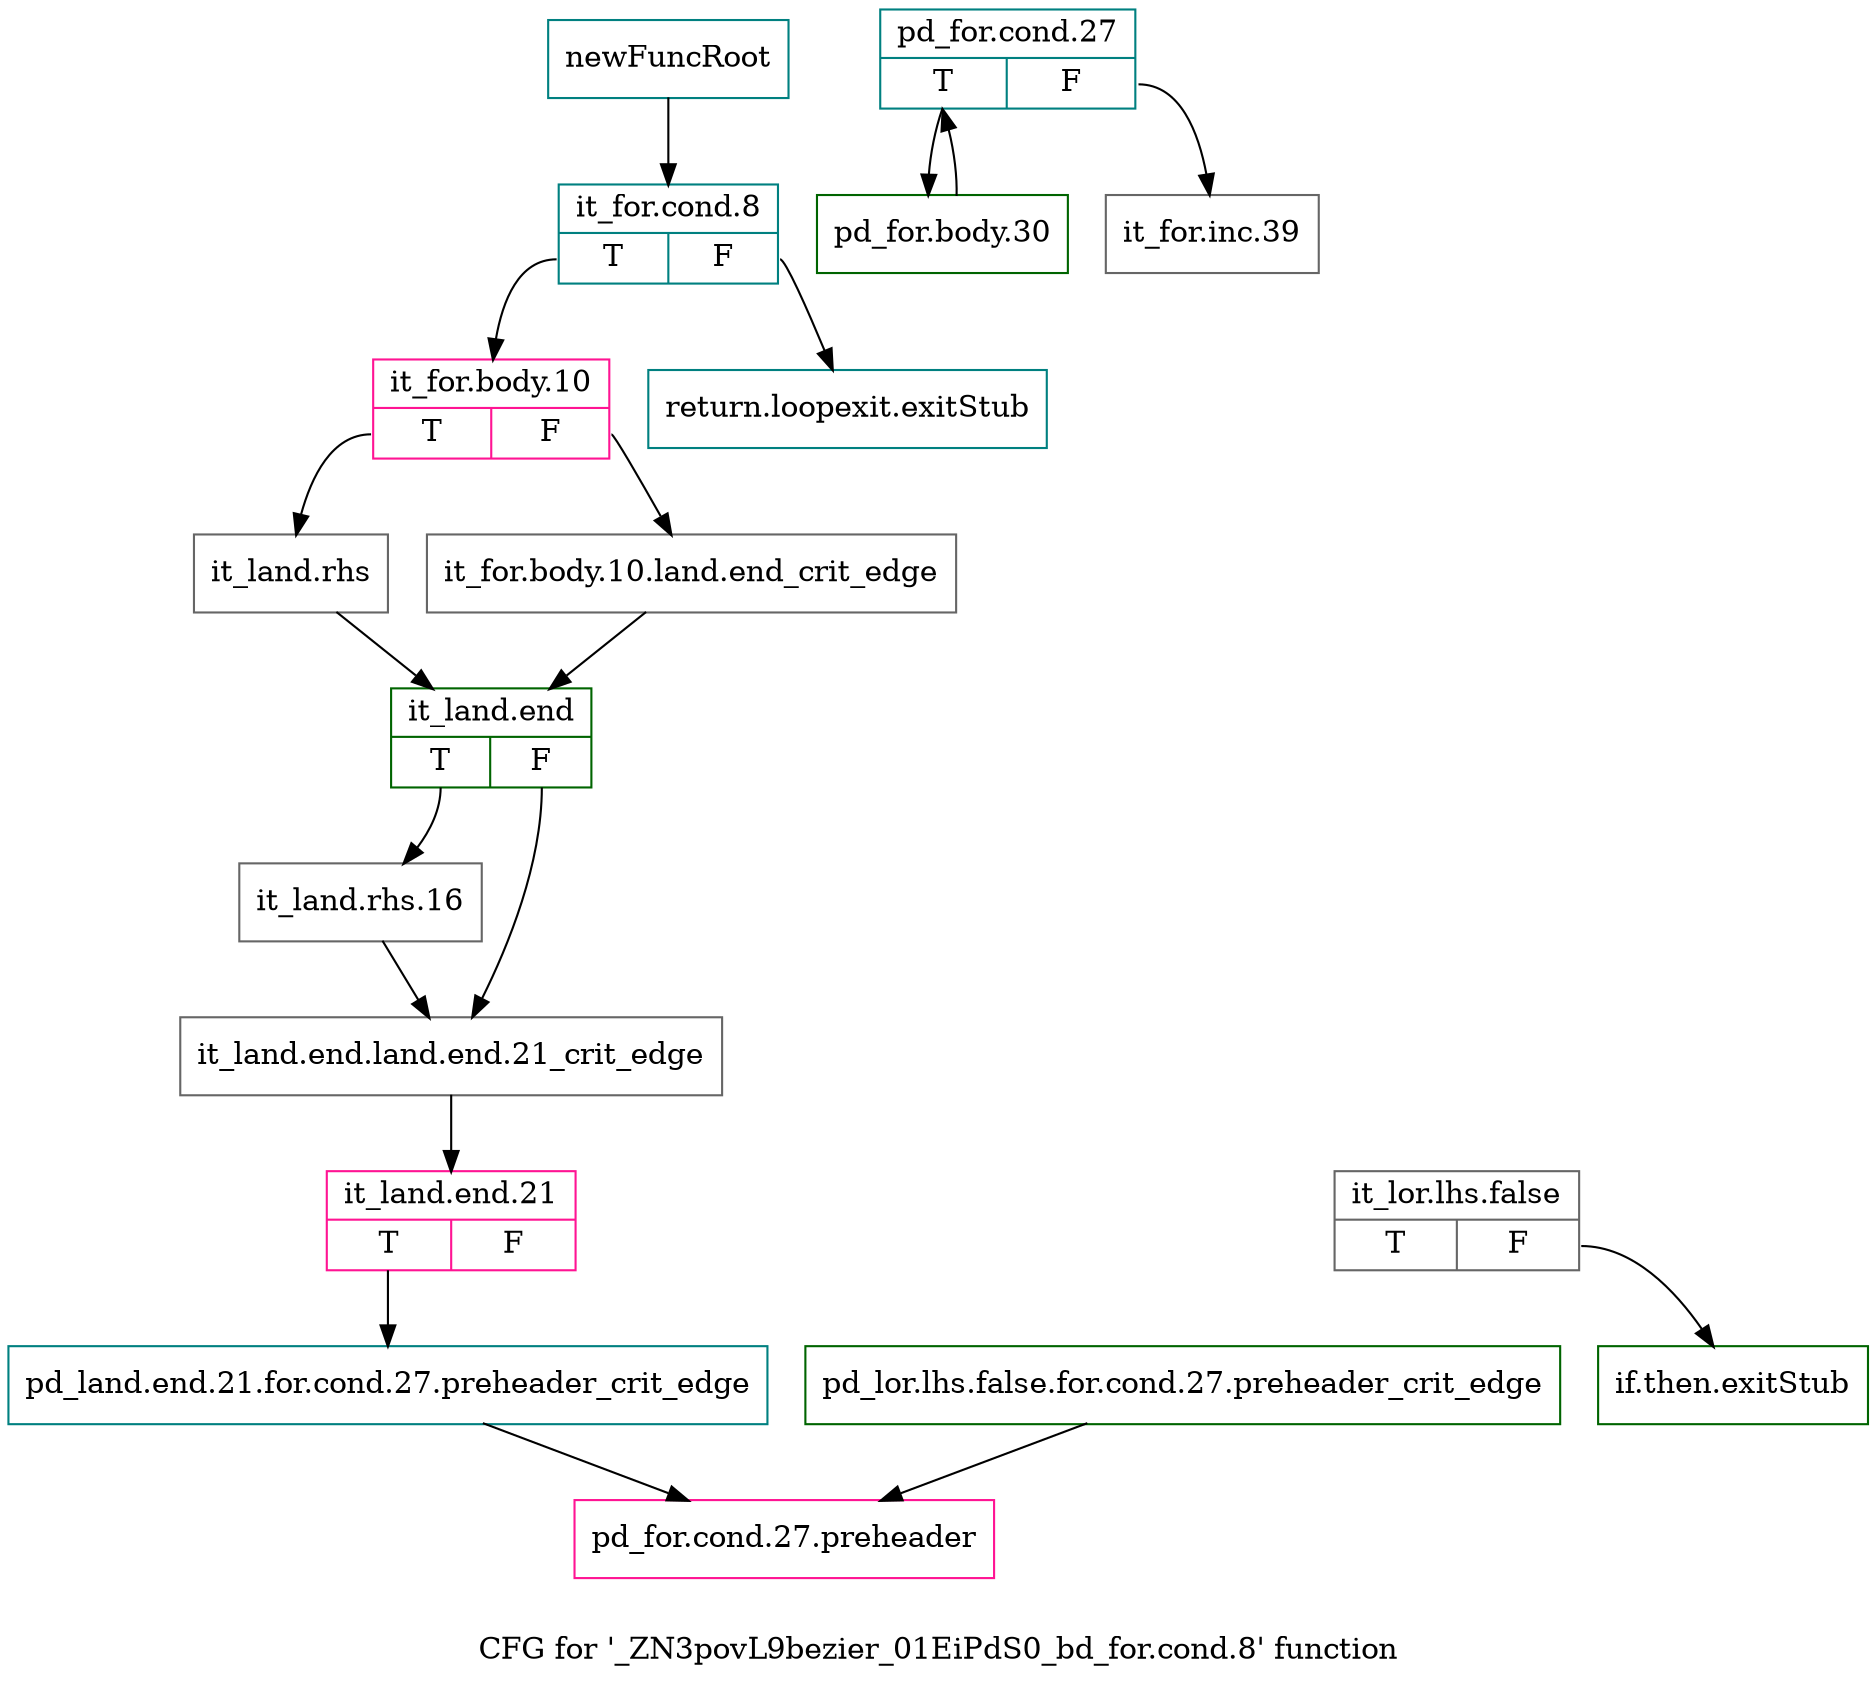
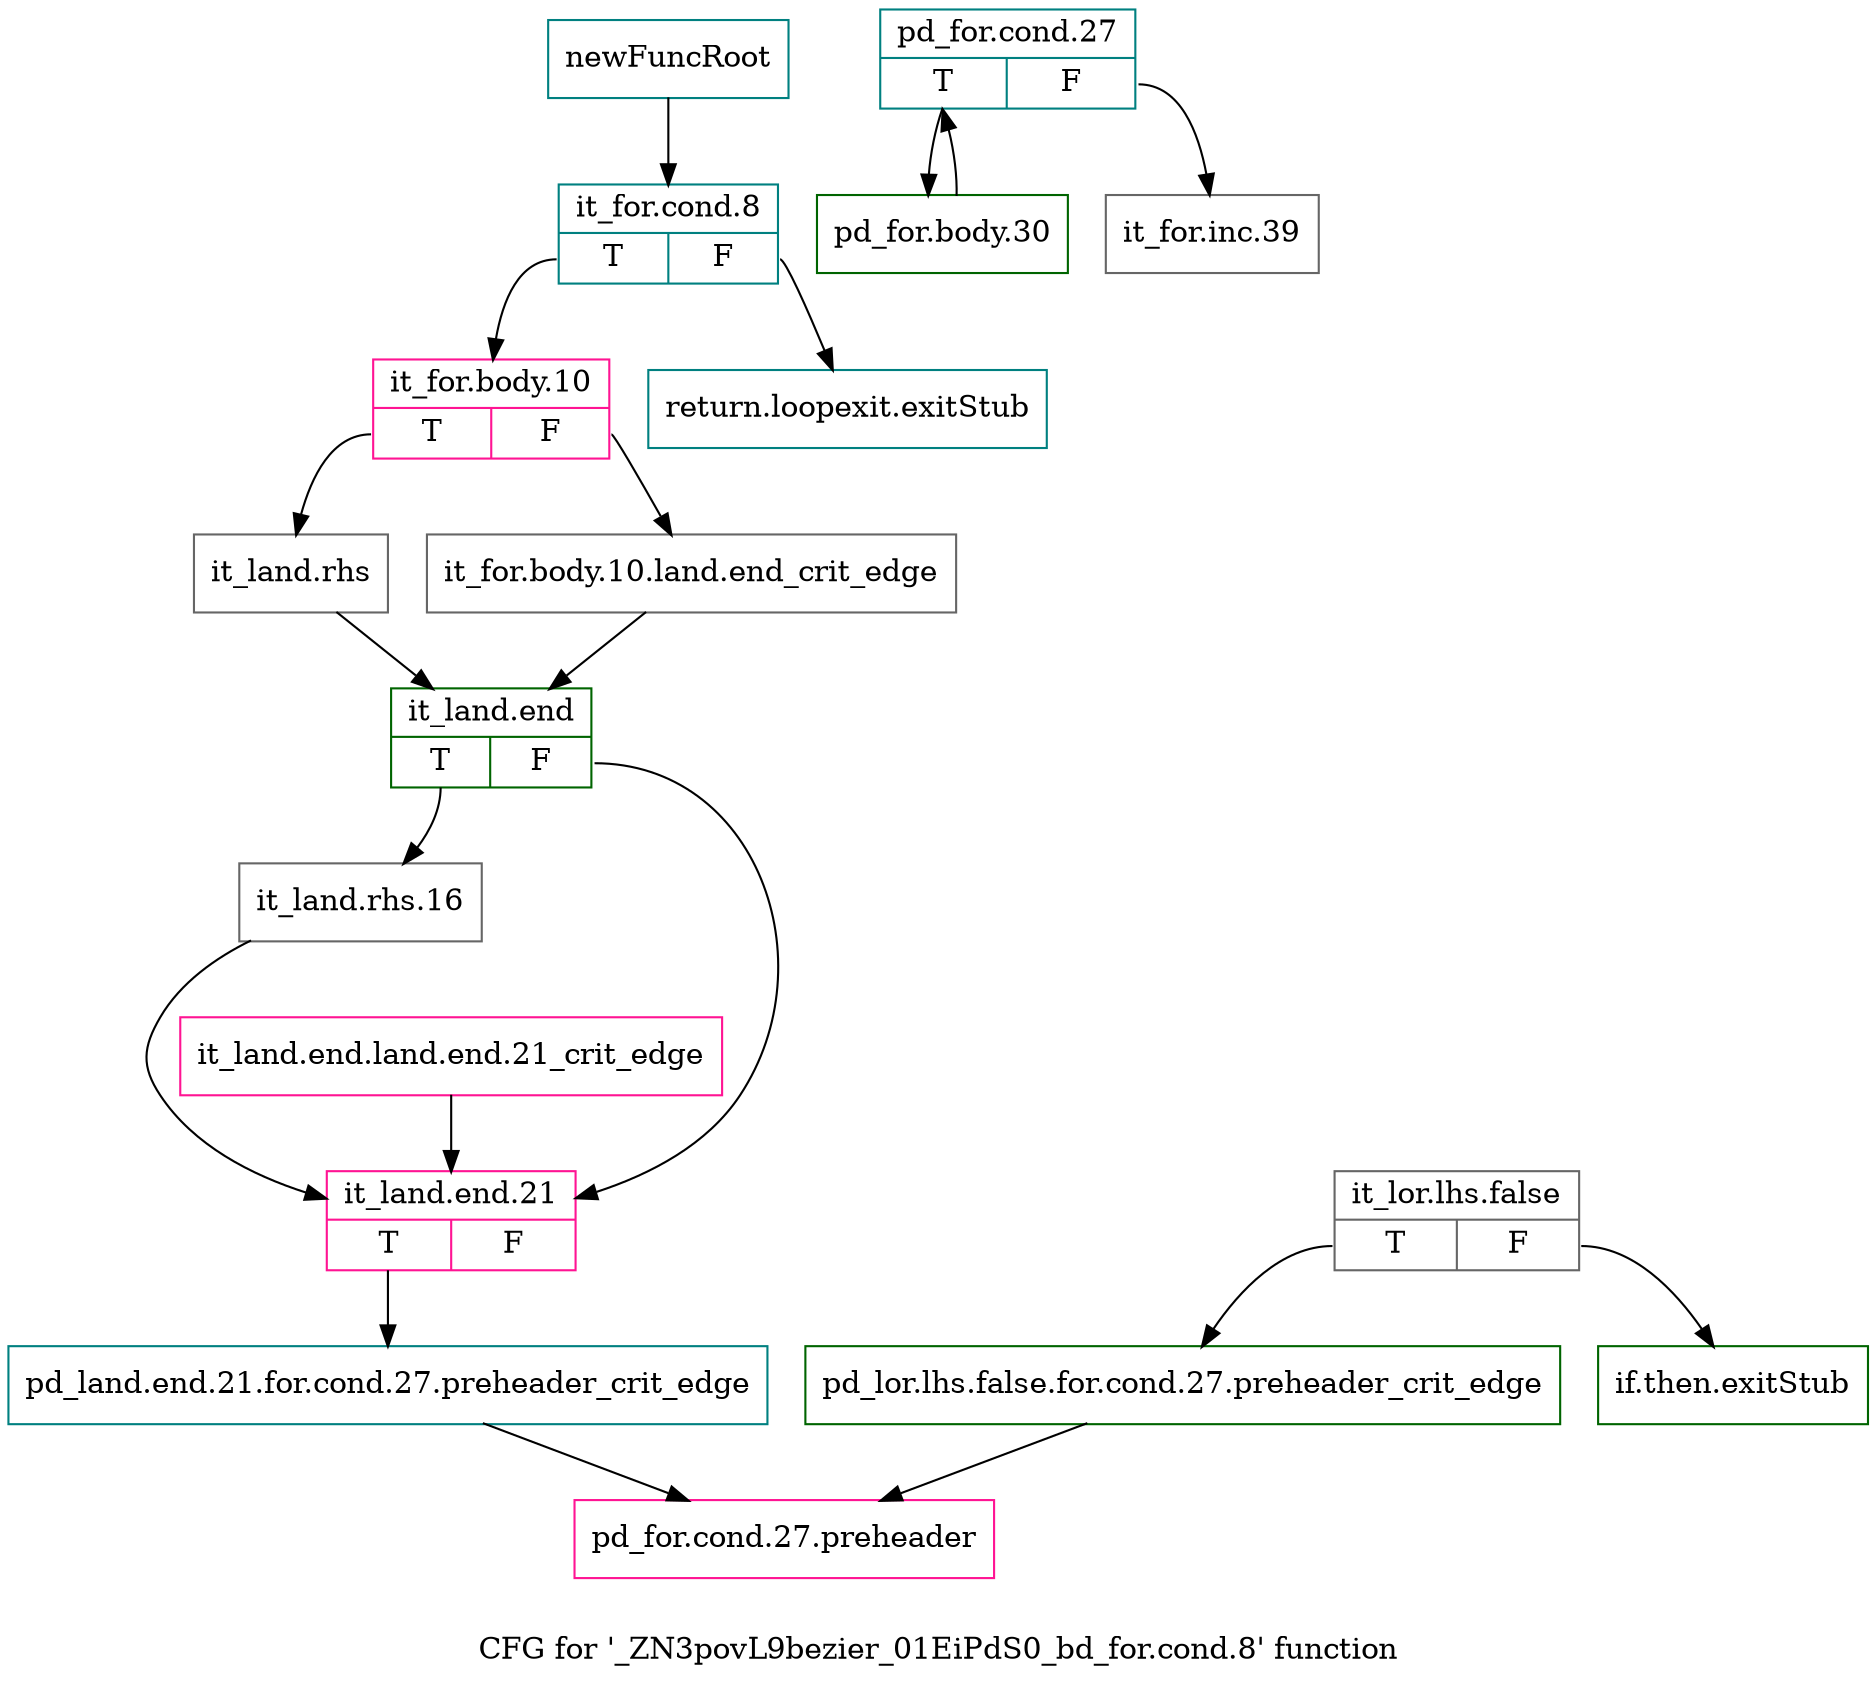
(523, 896) -> (777, 970)
(400, 970) -> (154, 1084)
(451, 1056) -> (451, 1056)
none -> (1264, 1273)
